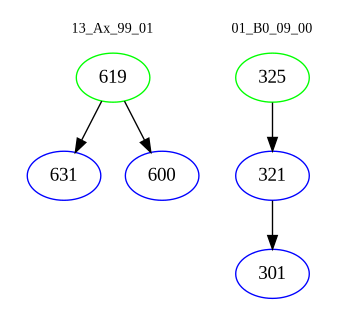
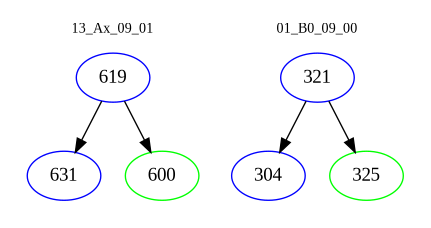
(113, 29) -> (113, 29)
(113, 78) -> (113, 78)
(272, 120) -> (339, 121)
(162, 176) -> (162, 176)
(272, 274) -> (268, 176)
